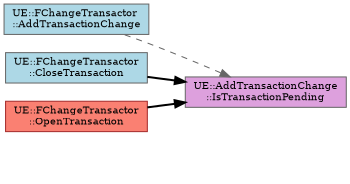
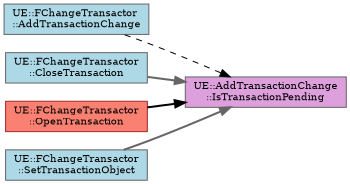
(173, 53) -> (173, 53)
(161, 79) -> (161, 79)
none -> (76, 165)
